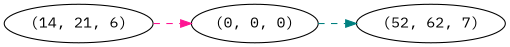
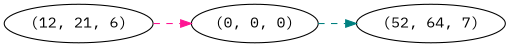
(79, 24) -> (79, 24)
(431, 24) -> (431, 24)
